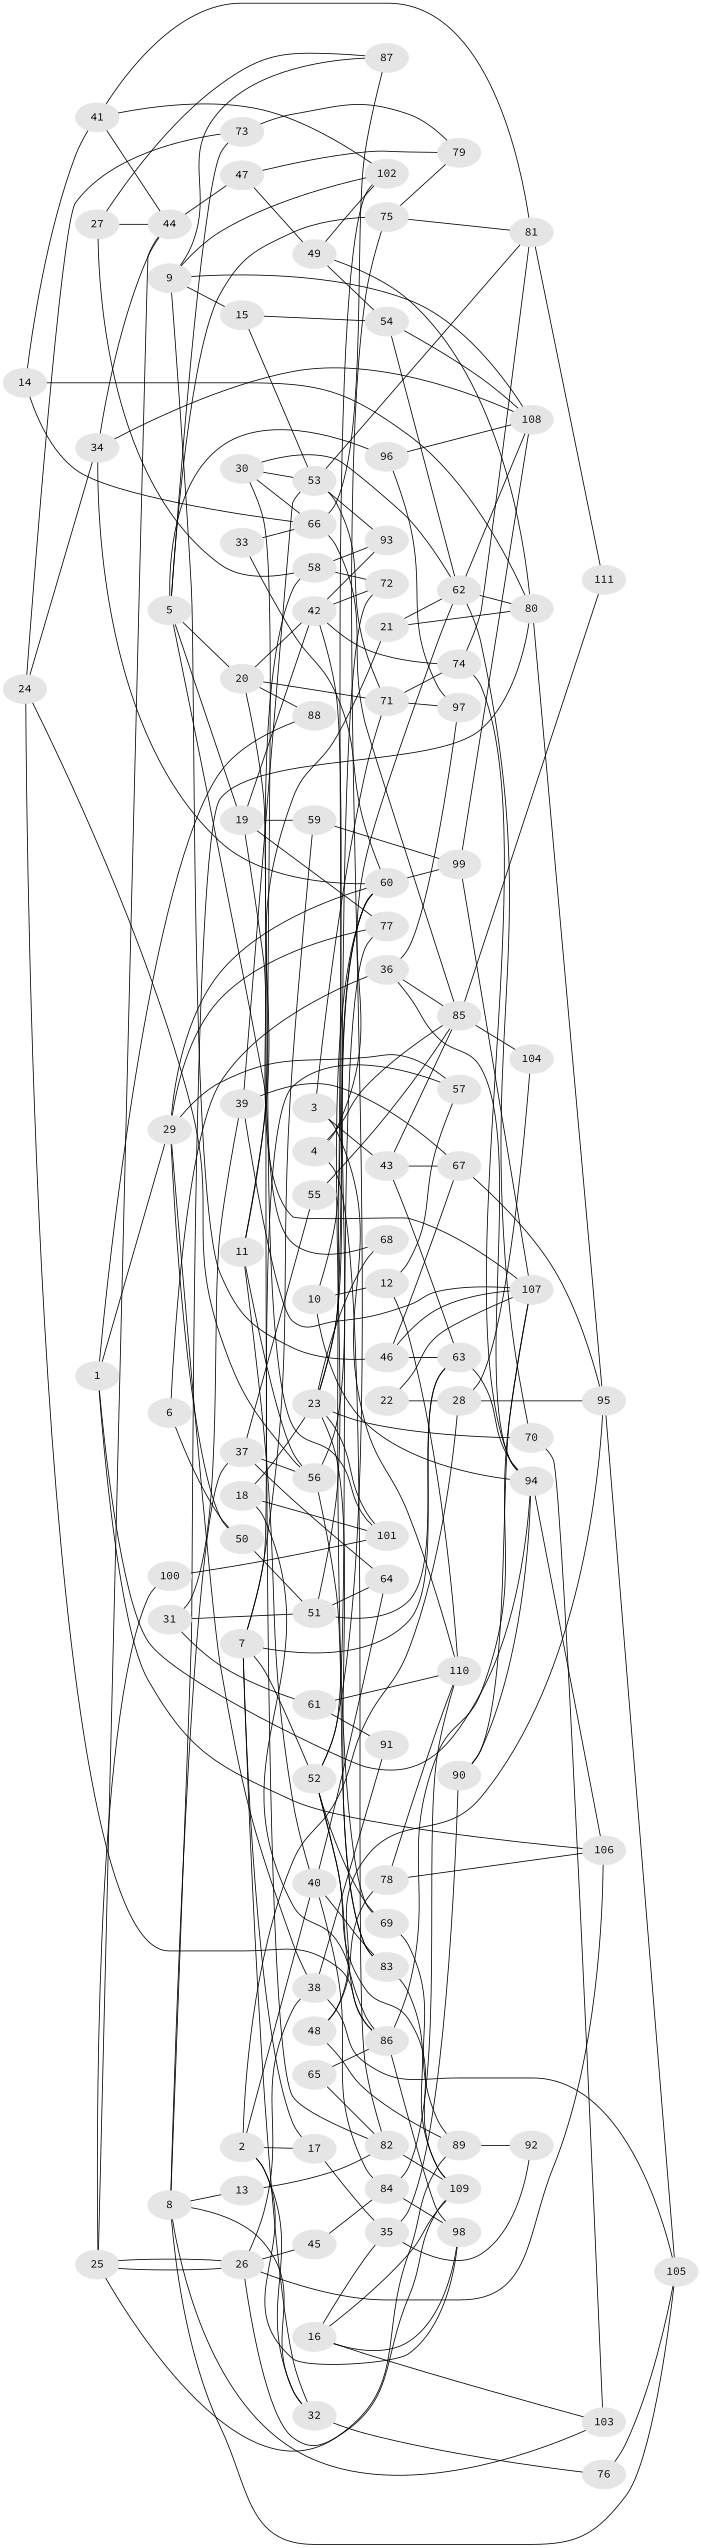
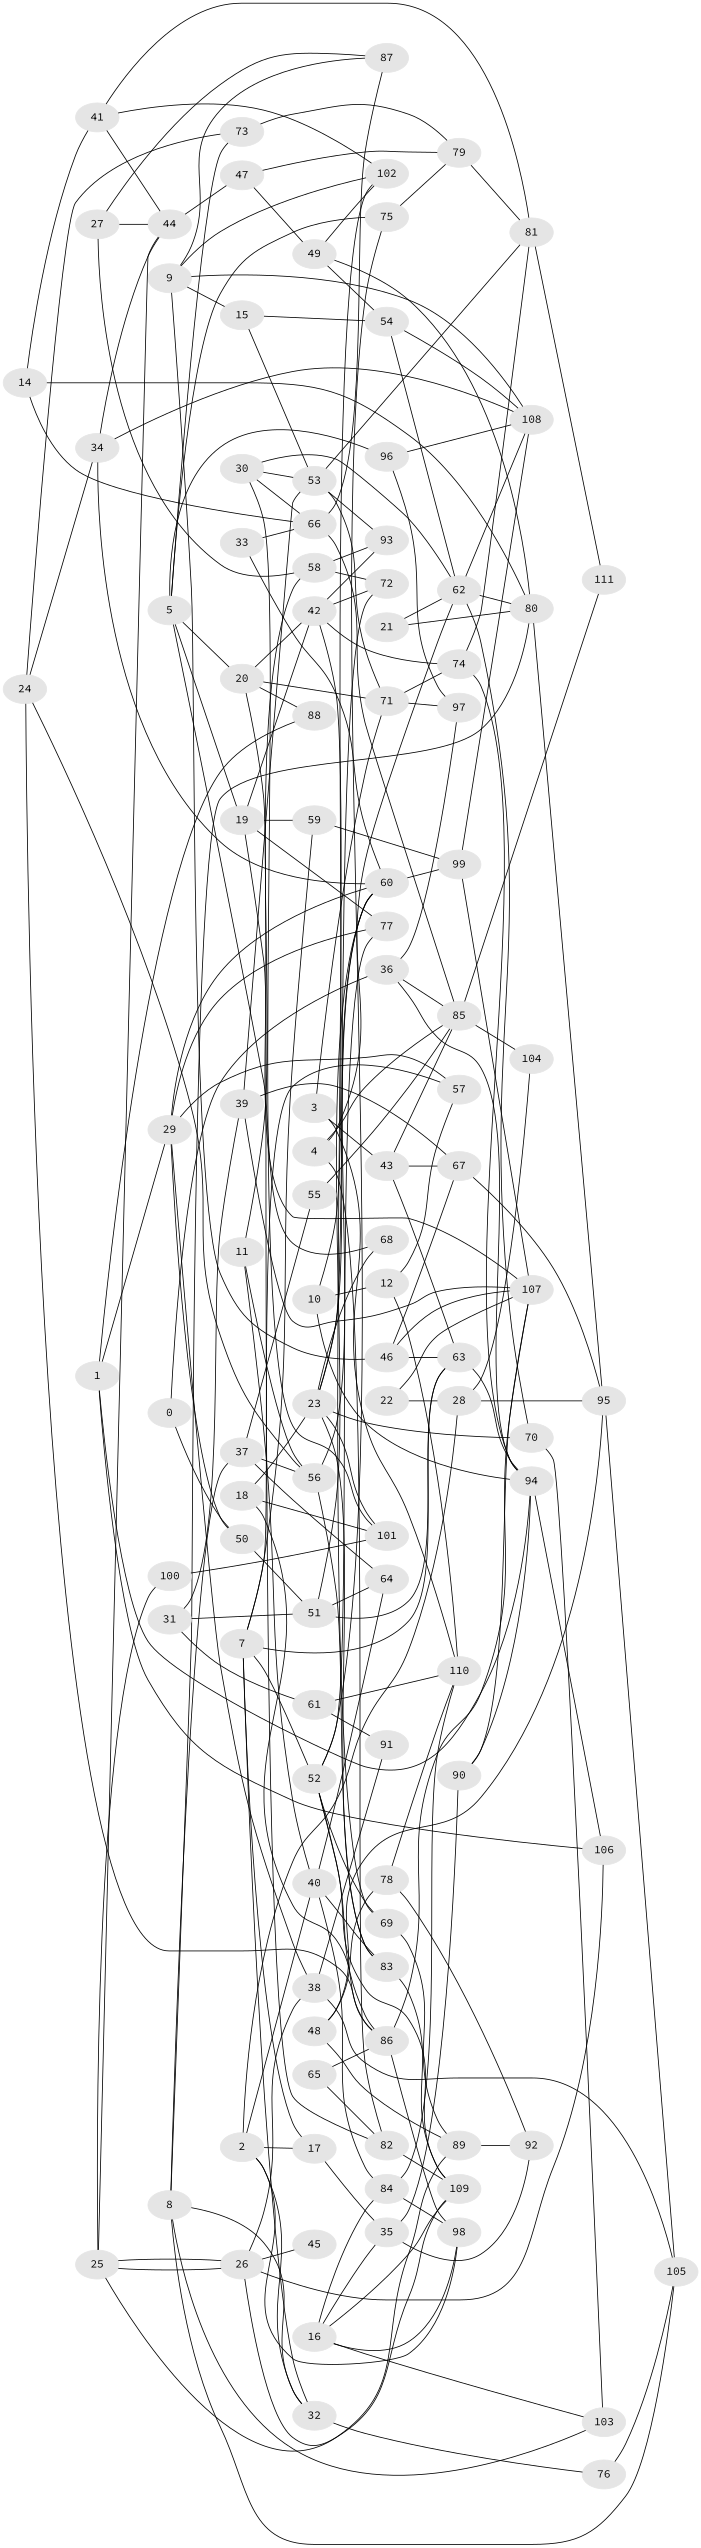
(459, 225) -> (495, 193)
(274, 865) -> none
(170, 1413) -> (170, 1413)
(495, 1865) -> (470, 2007)
(242, 2191) -> none
(351, 2217) -> (341, 2259)
